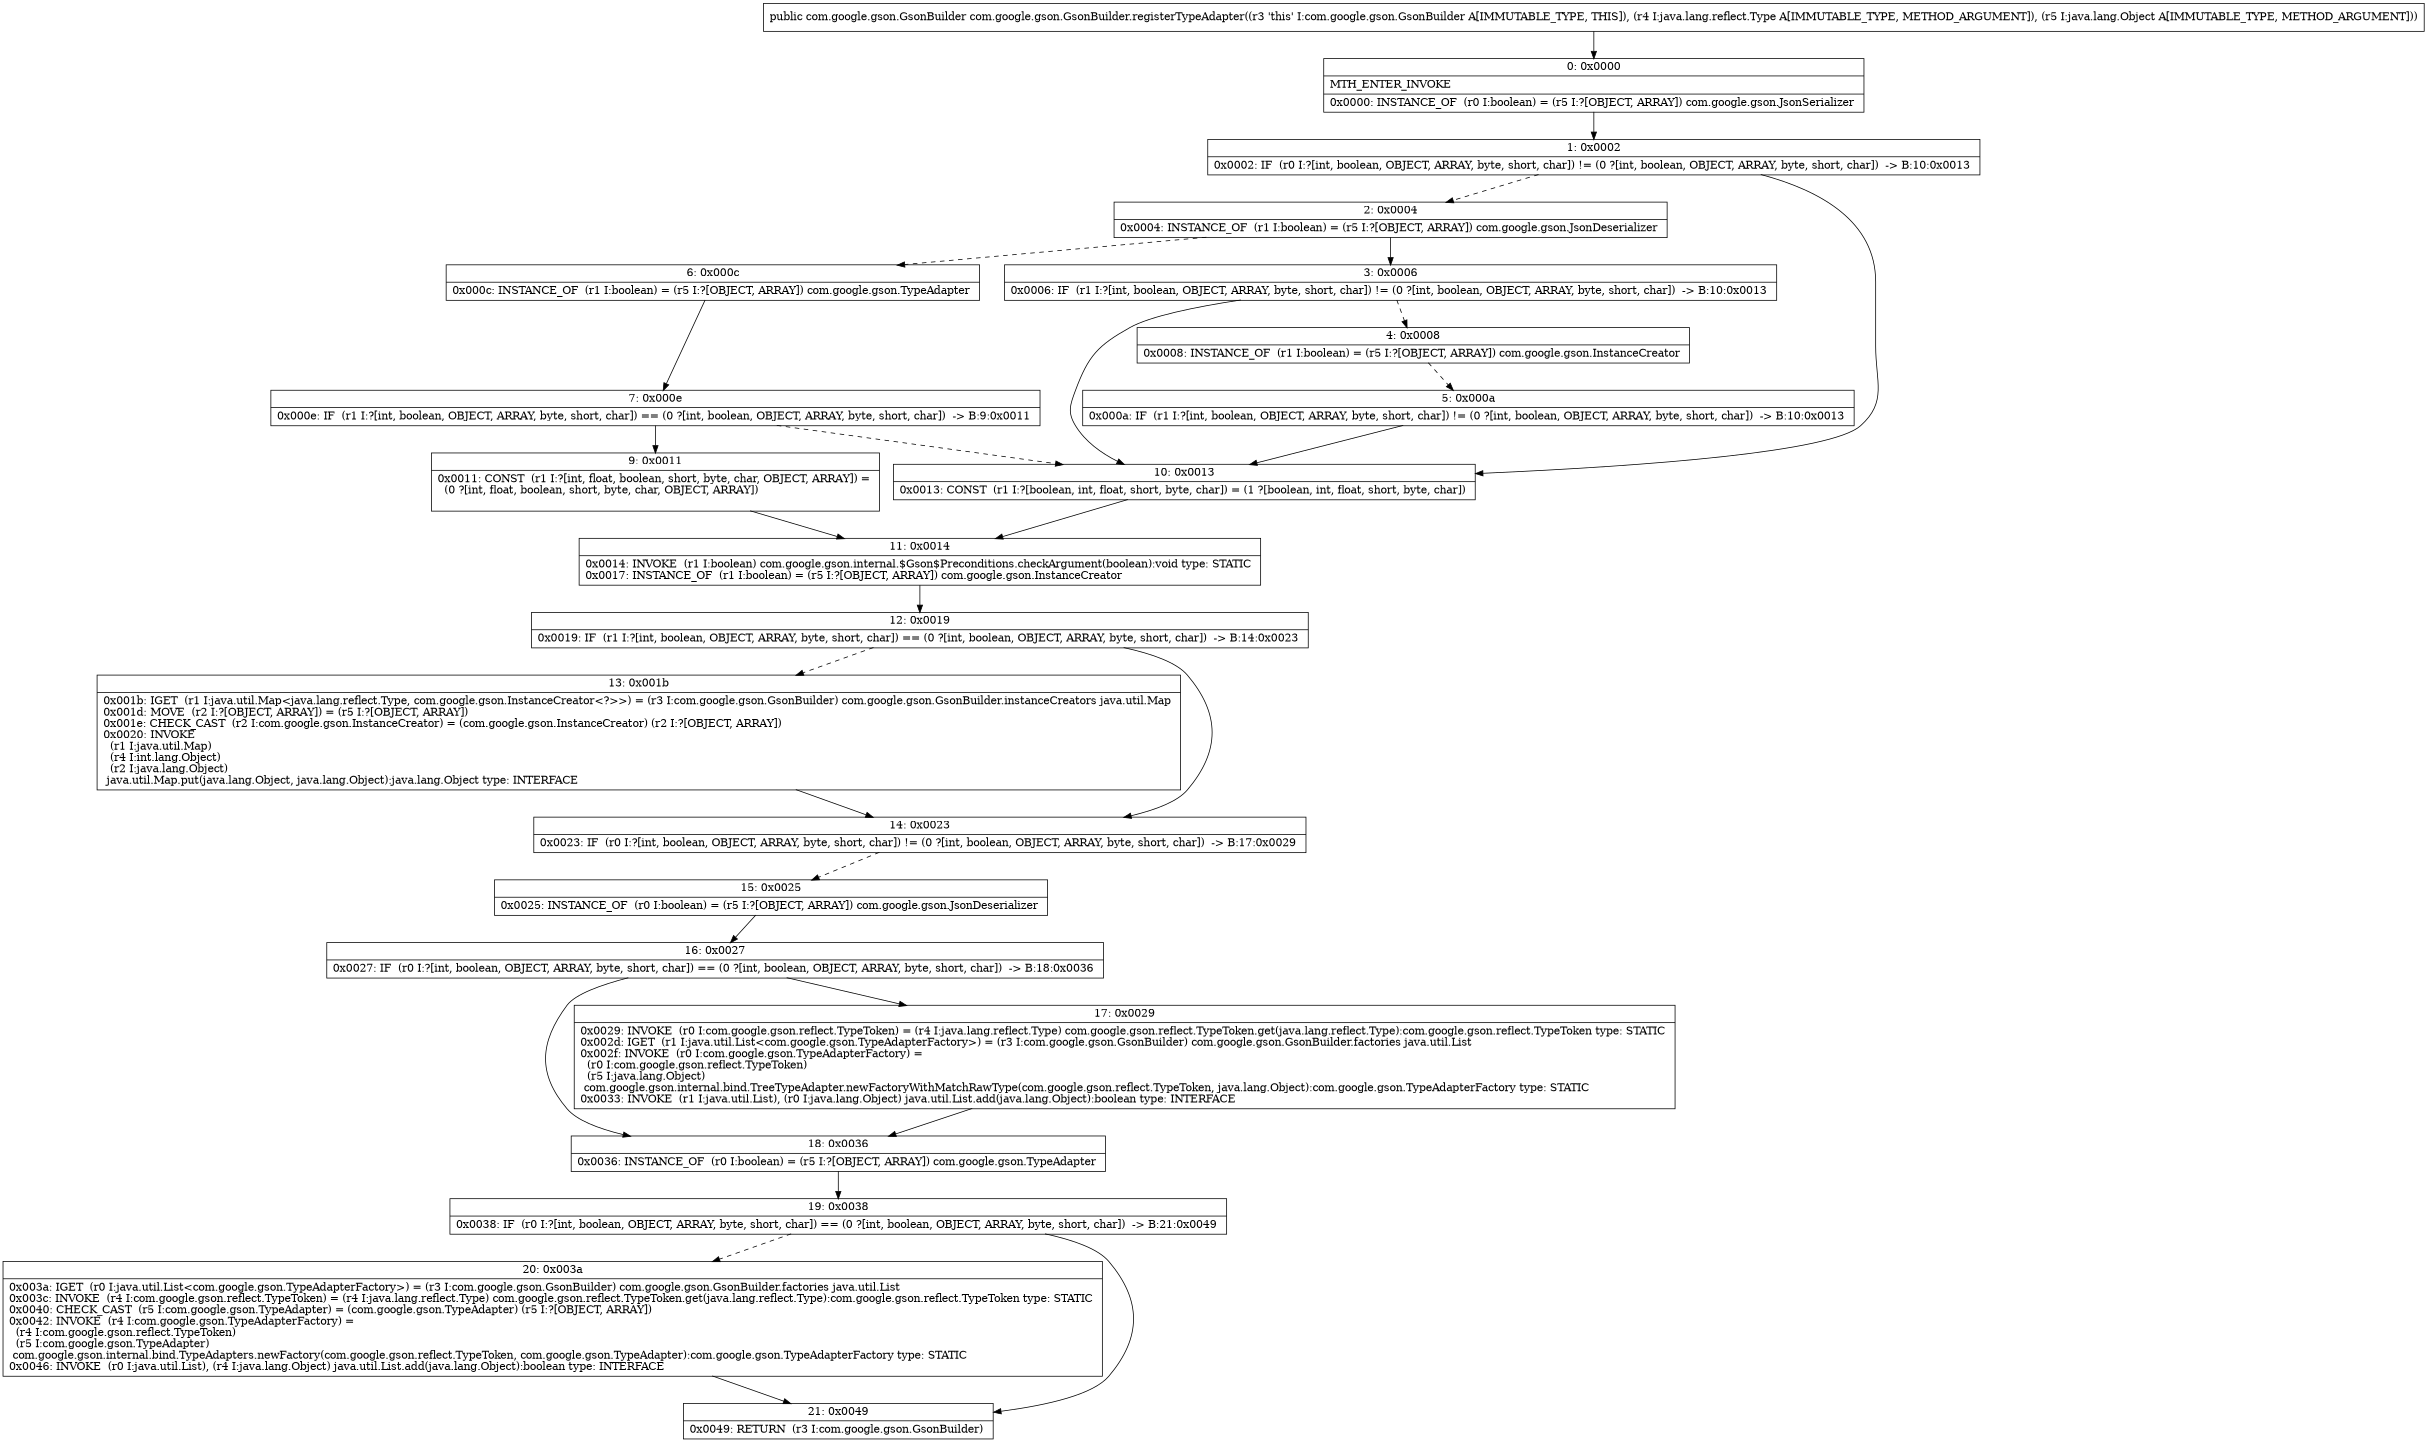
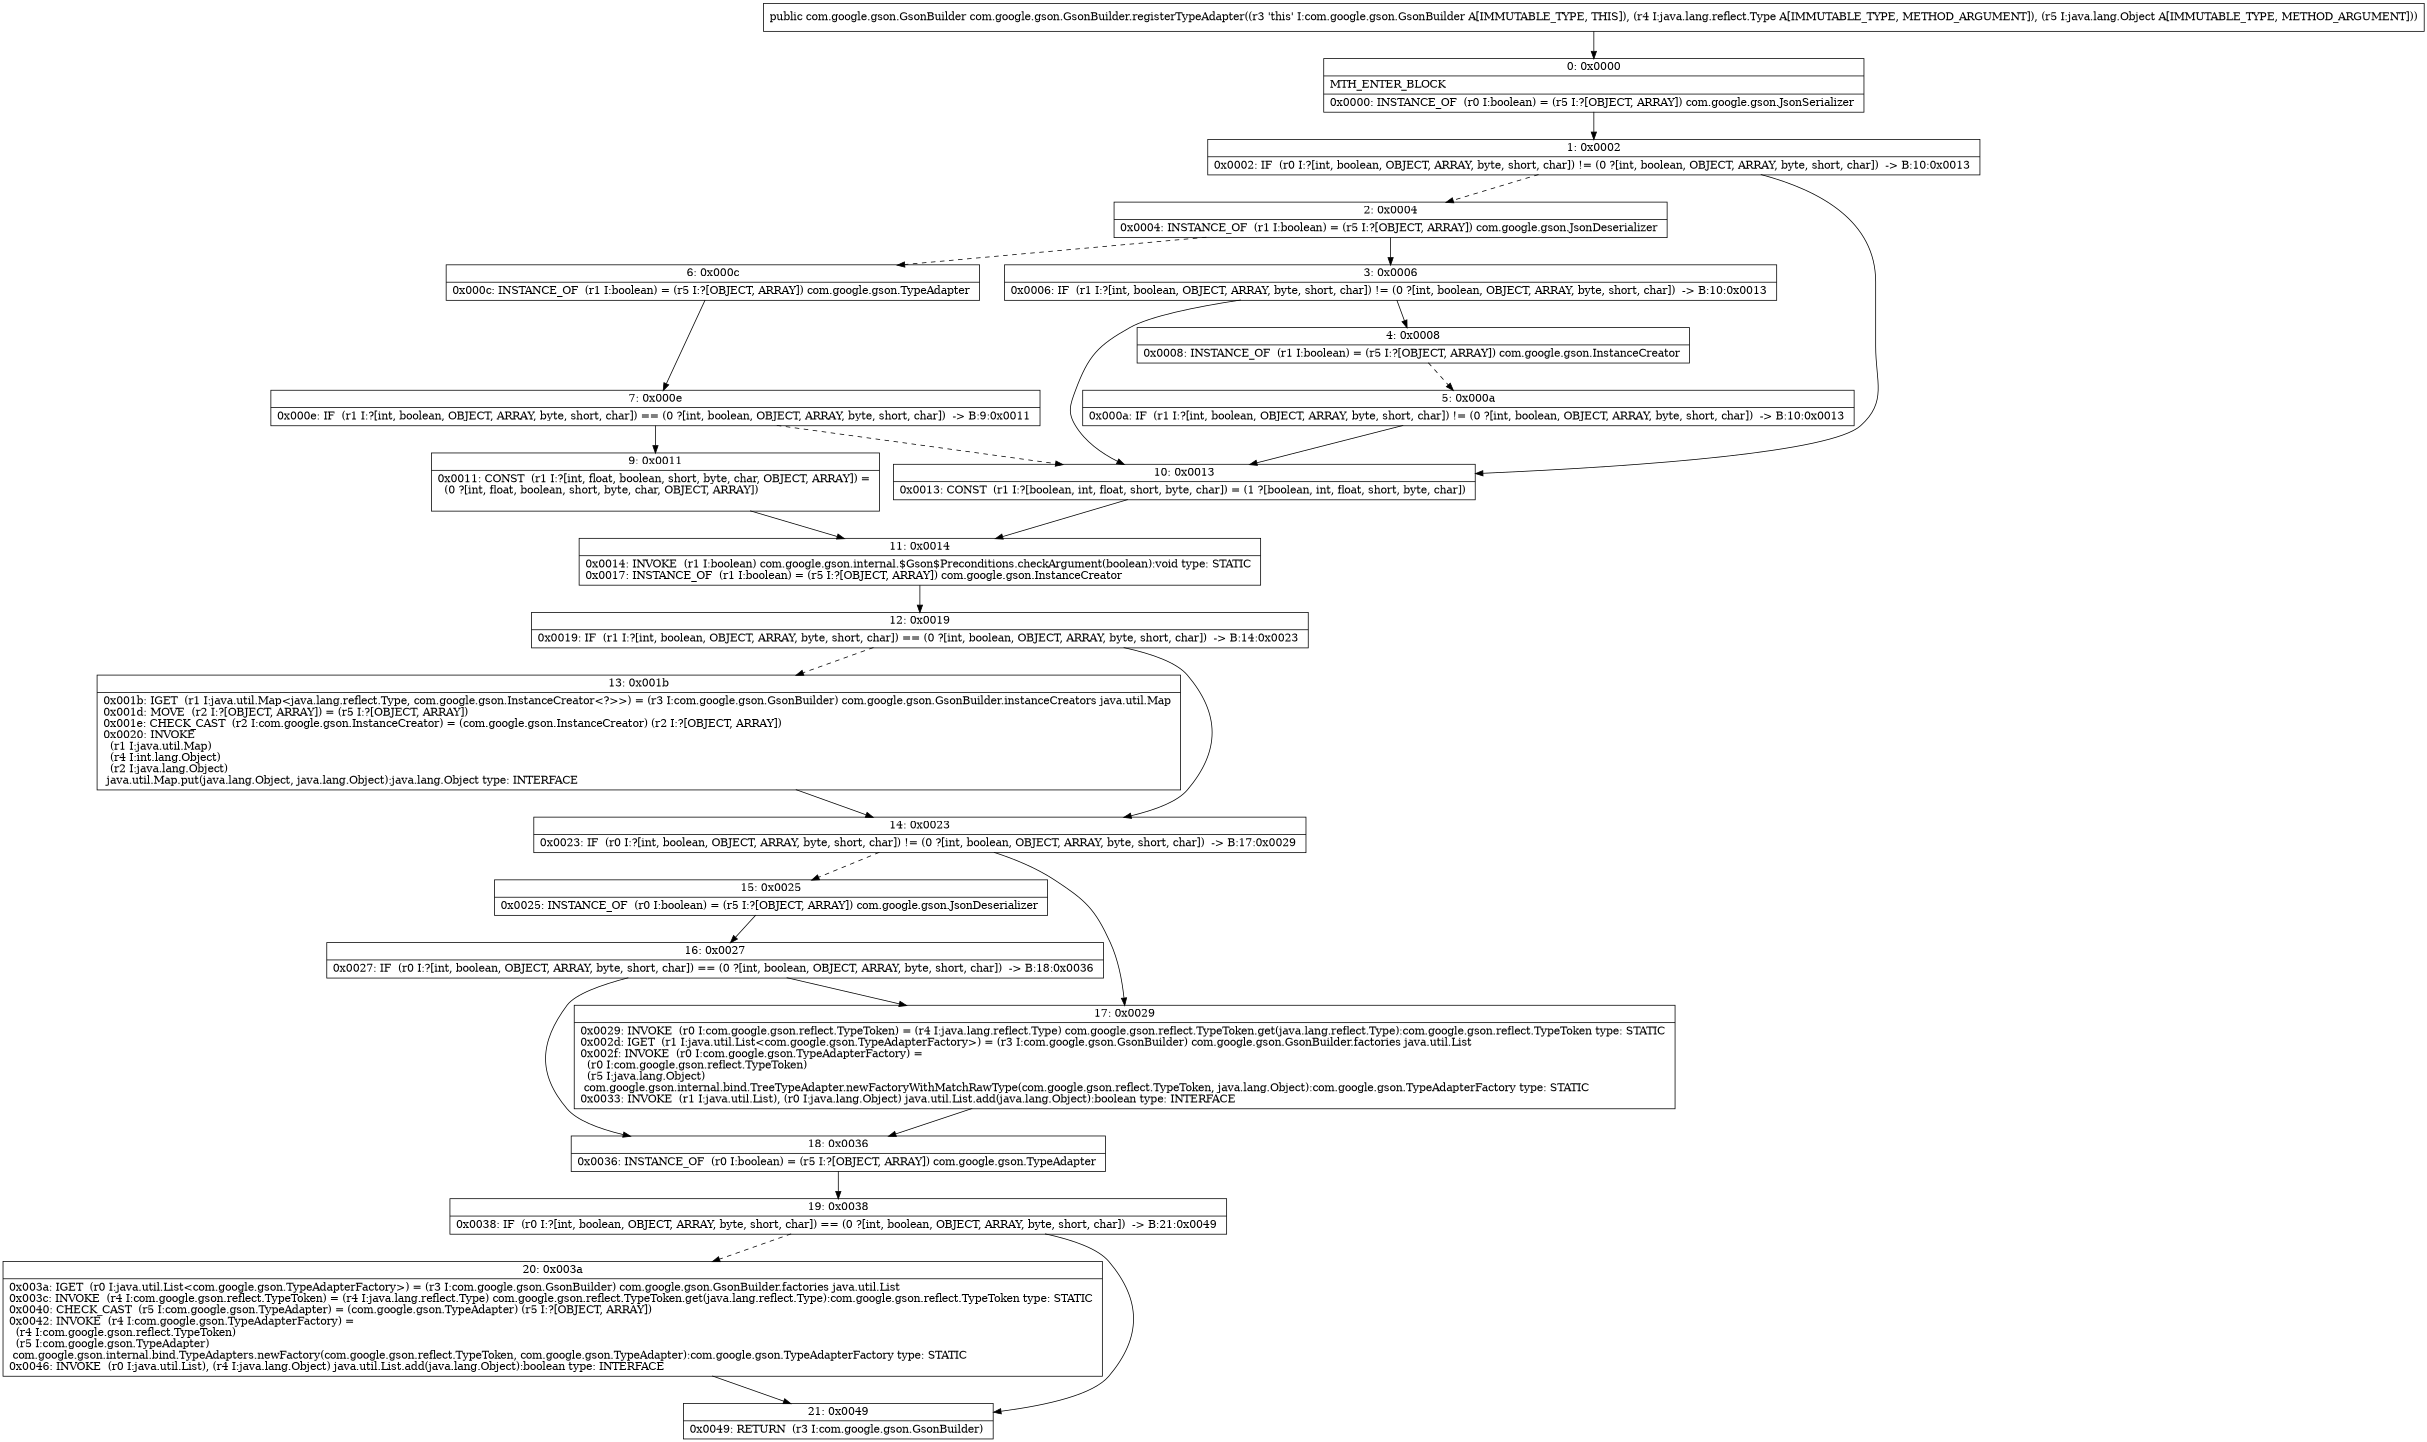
(1391, 85) -> (1388, 85)
(1401, 310) -> (1401, 310)
none -> (1085, 903)
